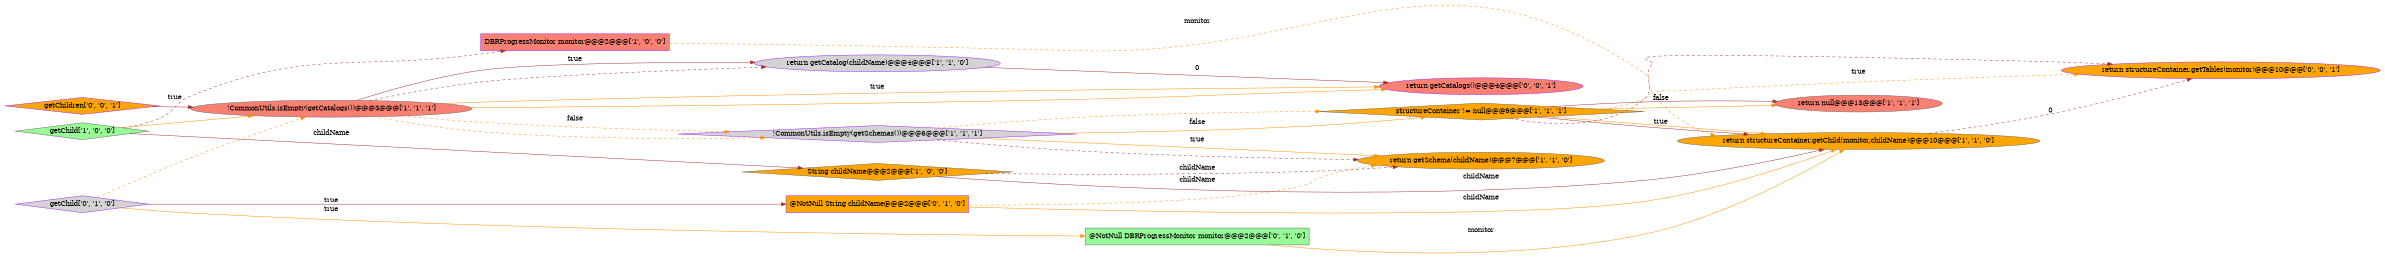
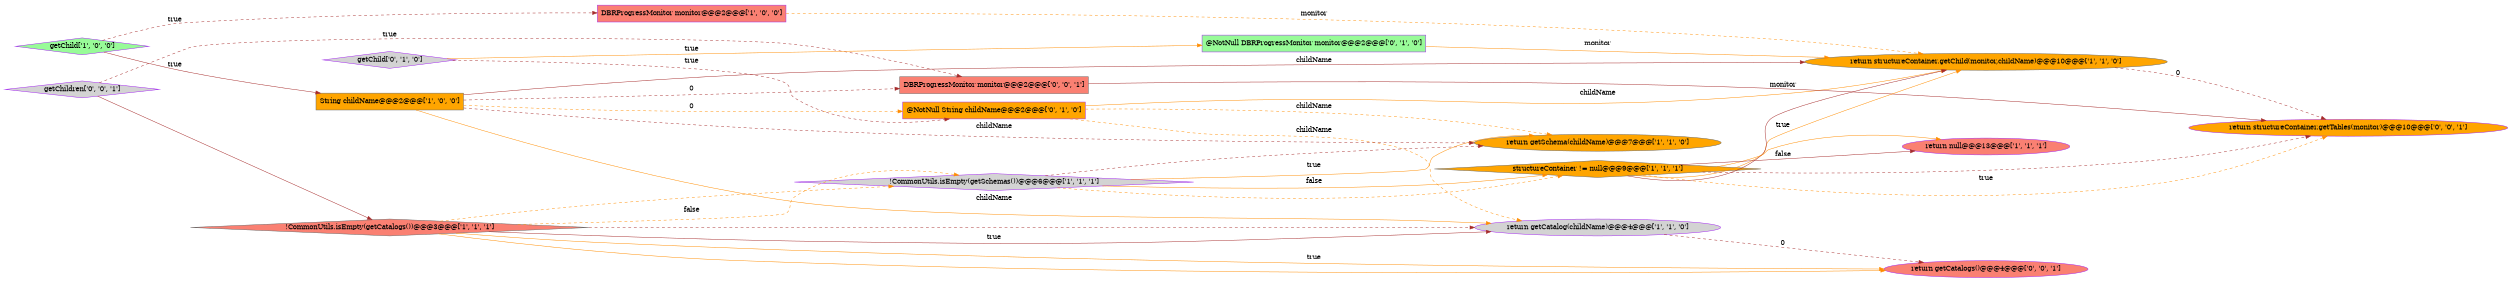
(1184, 75) -> (1791, 248)
none -> (994, 85)
(1859, 104) -> (1986, 147)
(82, 106) -> (82, 89)
(331, 109) -> (390, 227)
none -> (681, 111)
(185, 122) -> none
(82, 131) -> (82, 46)
(331, 133) -> (175, 65)
none -> (1307, 137)
(198, 155) -> none
(877, 172) -> (390, 102)
(465, 204) -> (706, 70)
none -> (945, 213)
(1197, 236) -> (1314, 44)
